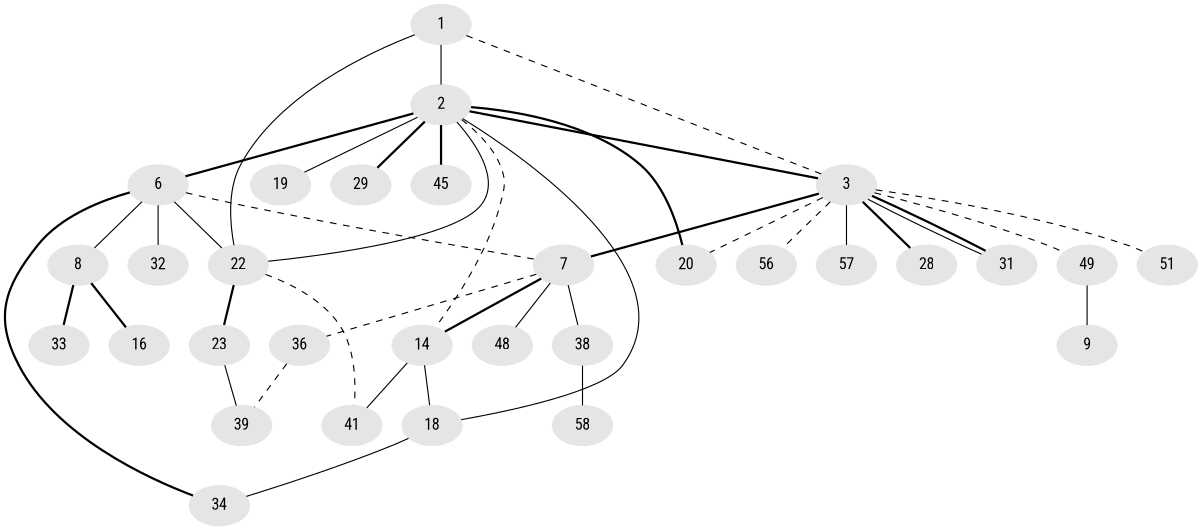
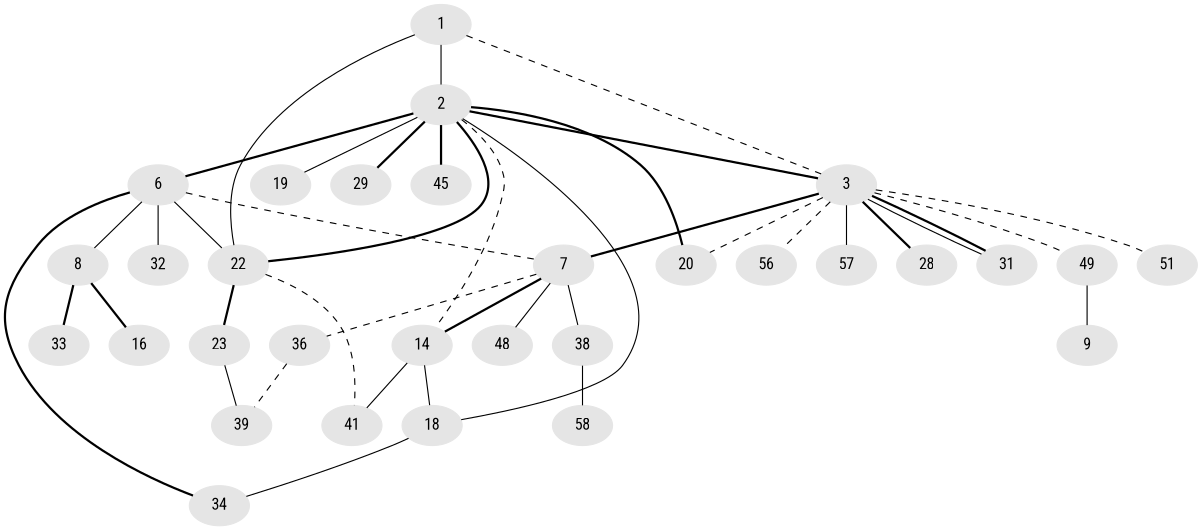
(431, 231) -> (431, 231)
